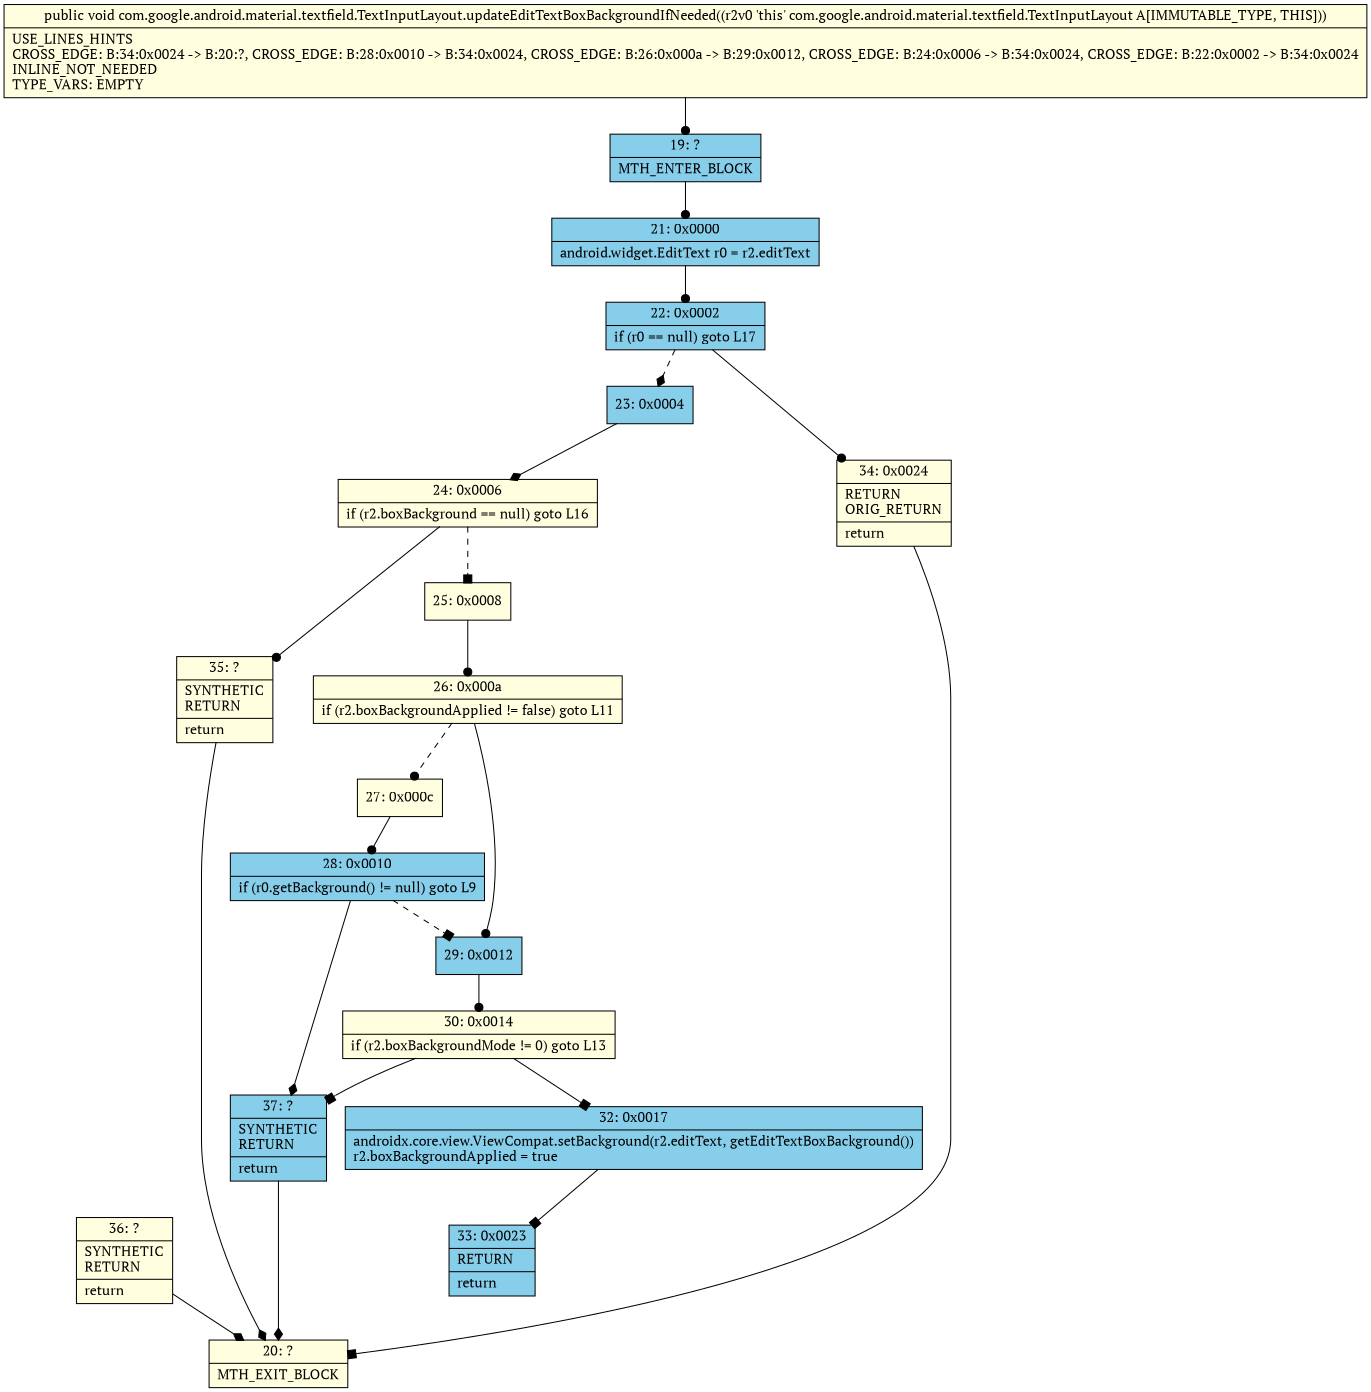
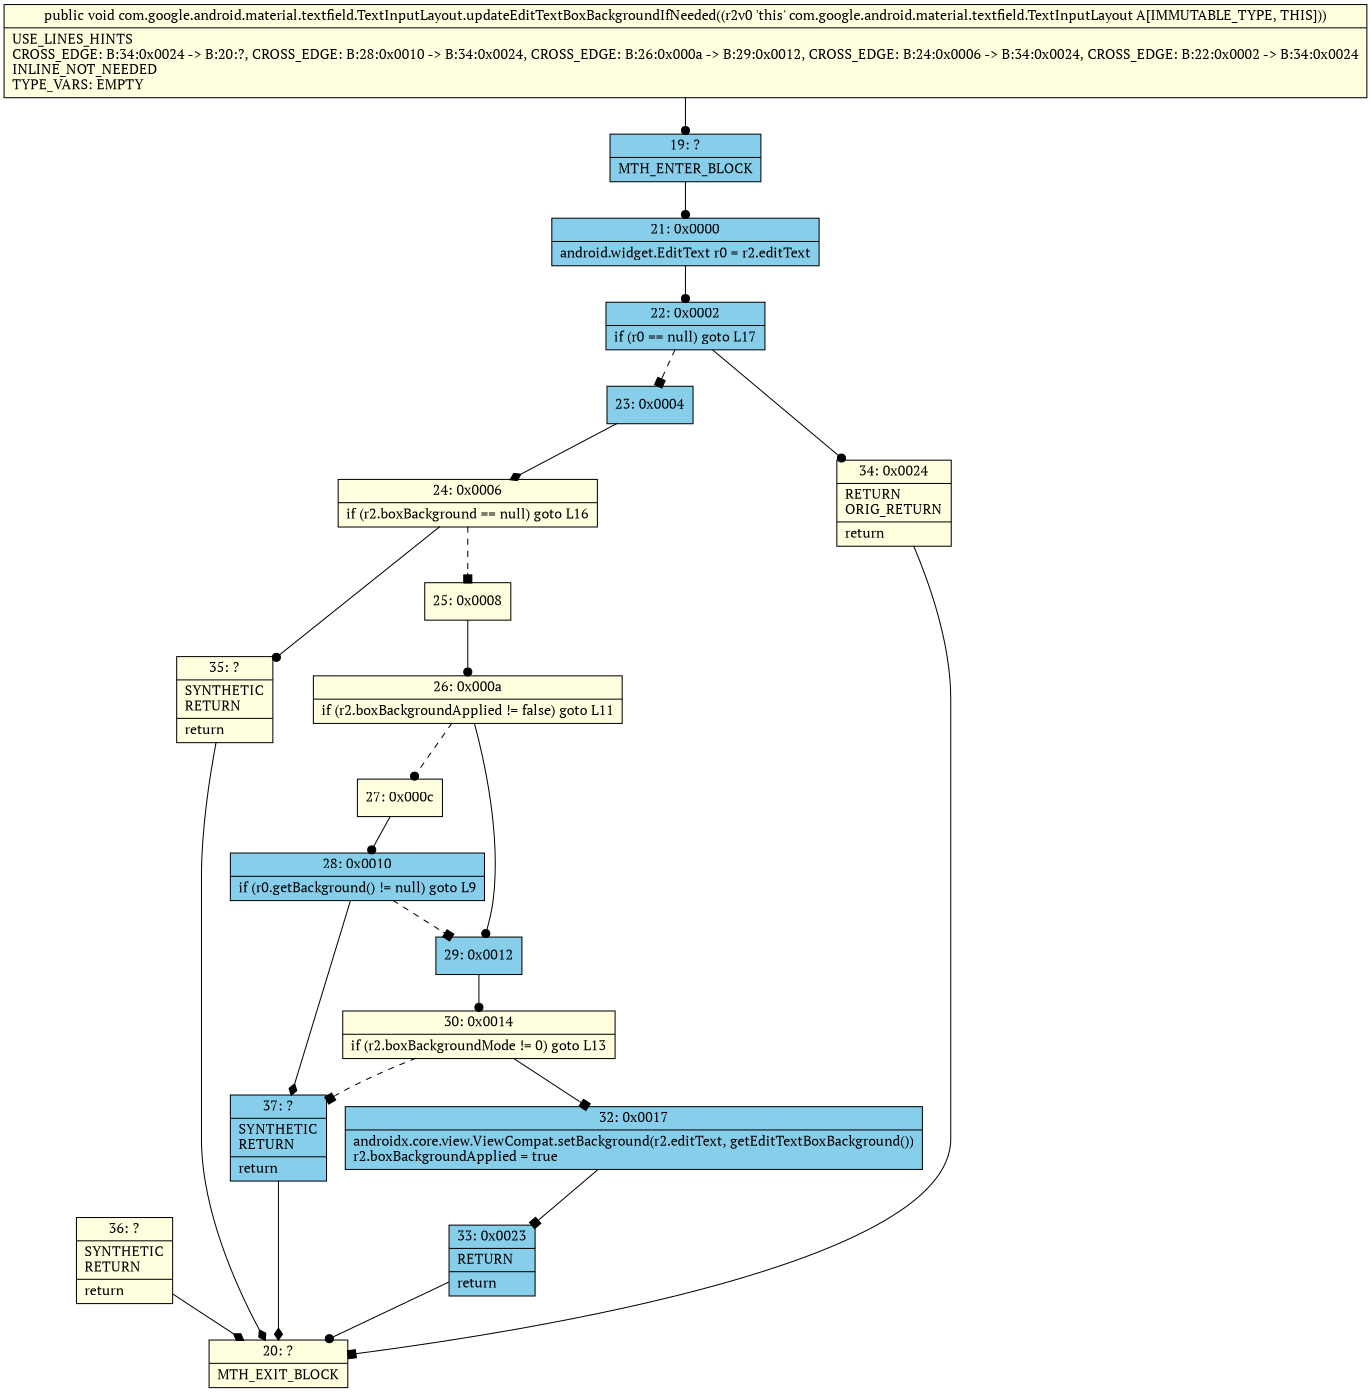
(669, 363) -> (669, 363)
(375, 1075) -> (375, 1075)
none -> (391, 1309)
